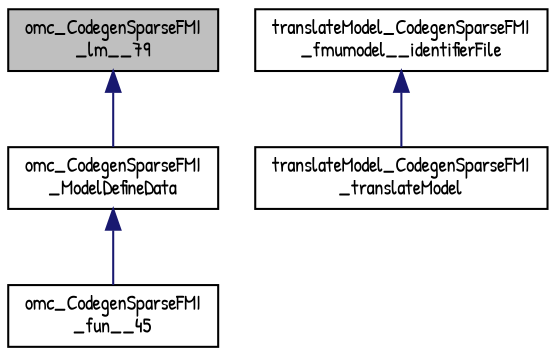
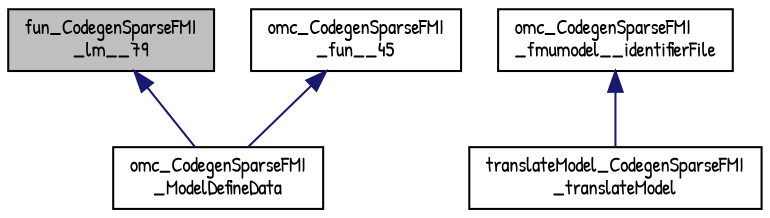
(113, 40) -> (111, 40)
(401, 40) -> (615, 40)
(113, 258) -> (280, 116)
